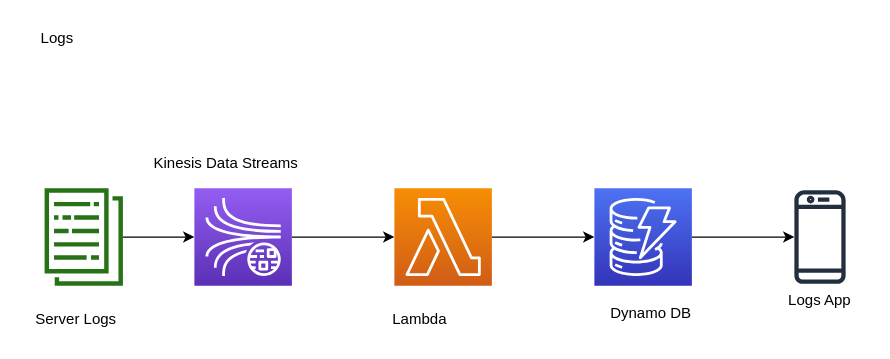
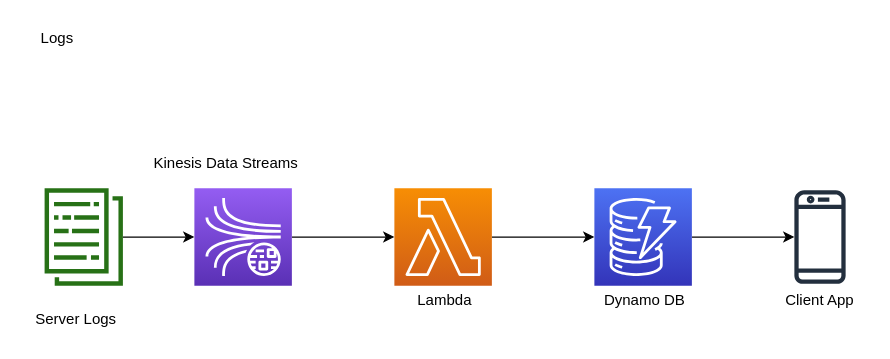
(820, 301) -> (820, 301)
(651, 313) -> (644, 301)
(419, 319) -> (444, 301)
